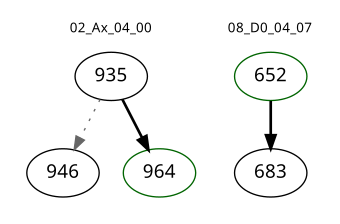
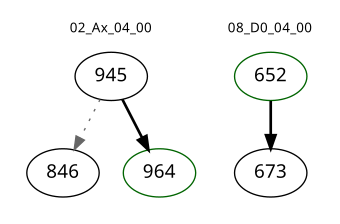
(271, 29) -> (271, 29)
(111, 76) -> (111, 76)
(63, 173) -> (63, 173)
(271, 173) -> (271, 173)
